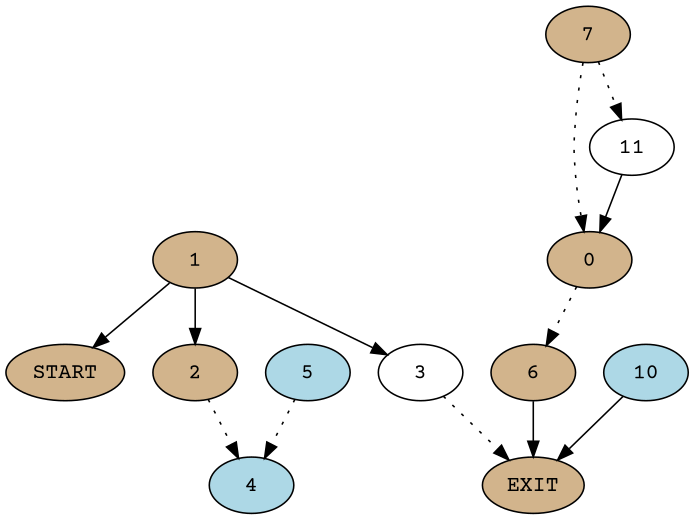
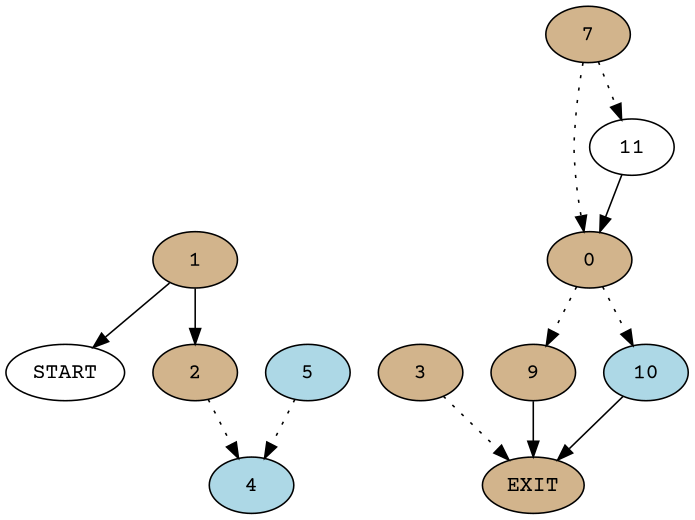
none -> (614, 309)
(301, 313) -> none
(65, 373) -> (65, 373)
(421, 373) -> (421, 373)
(533, 373) -> (533, 373)
